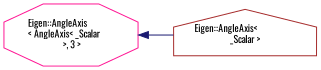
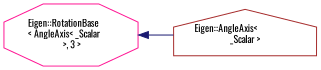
(71, 35) -> (71, 35)
